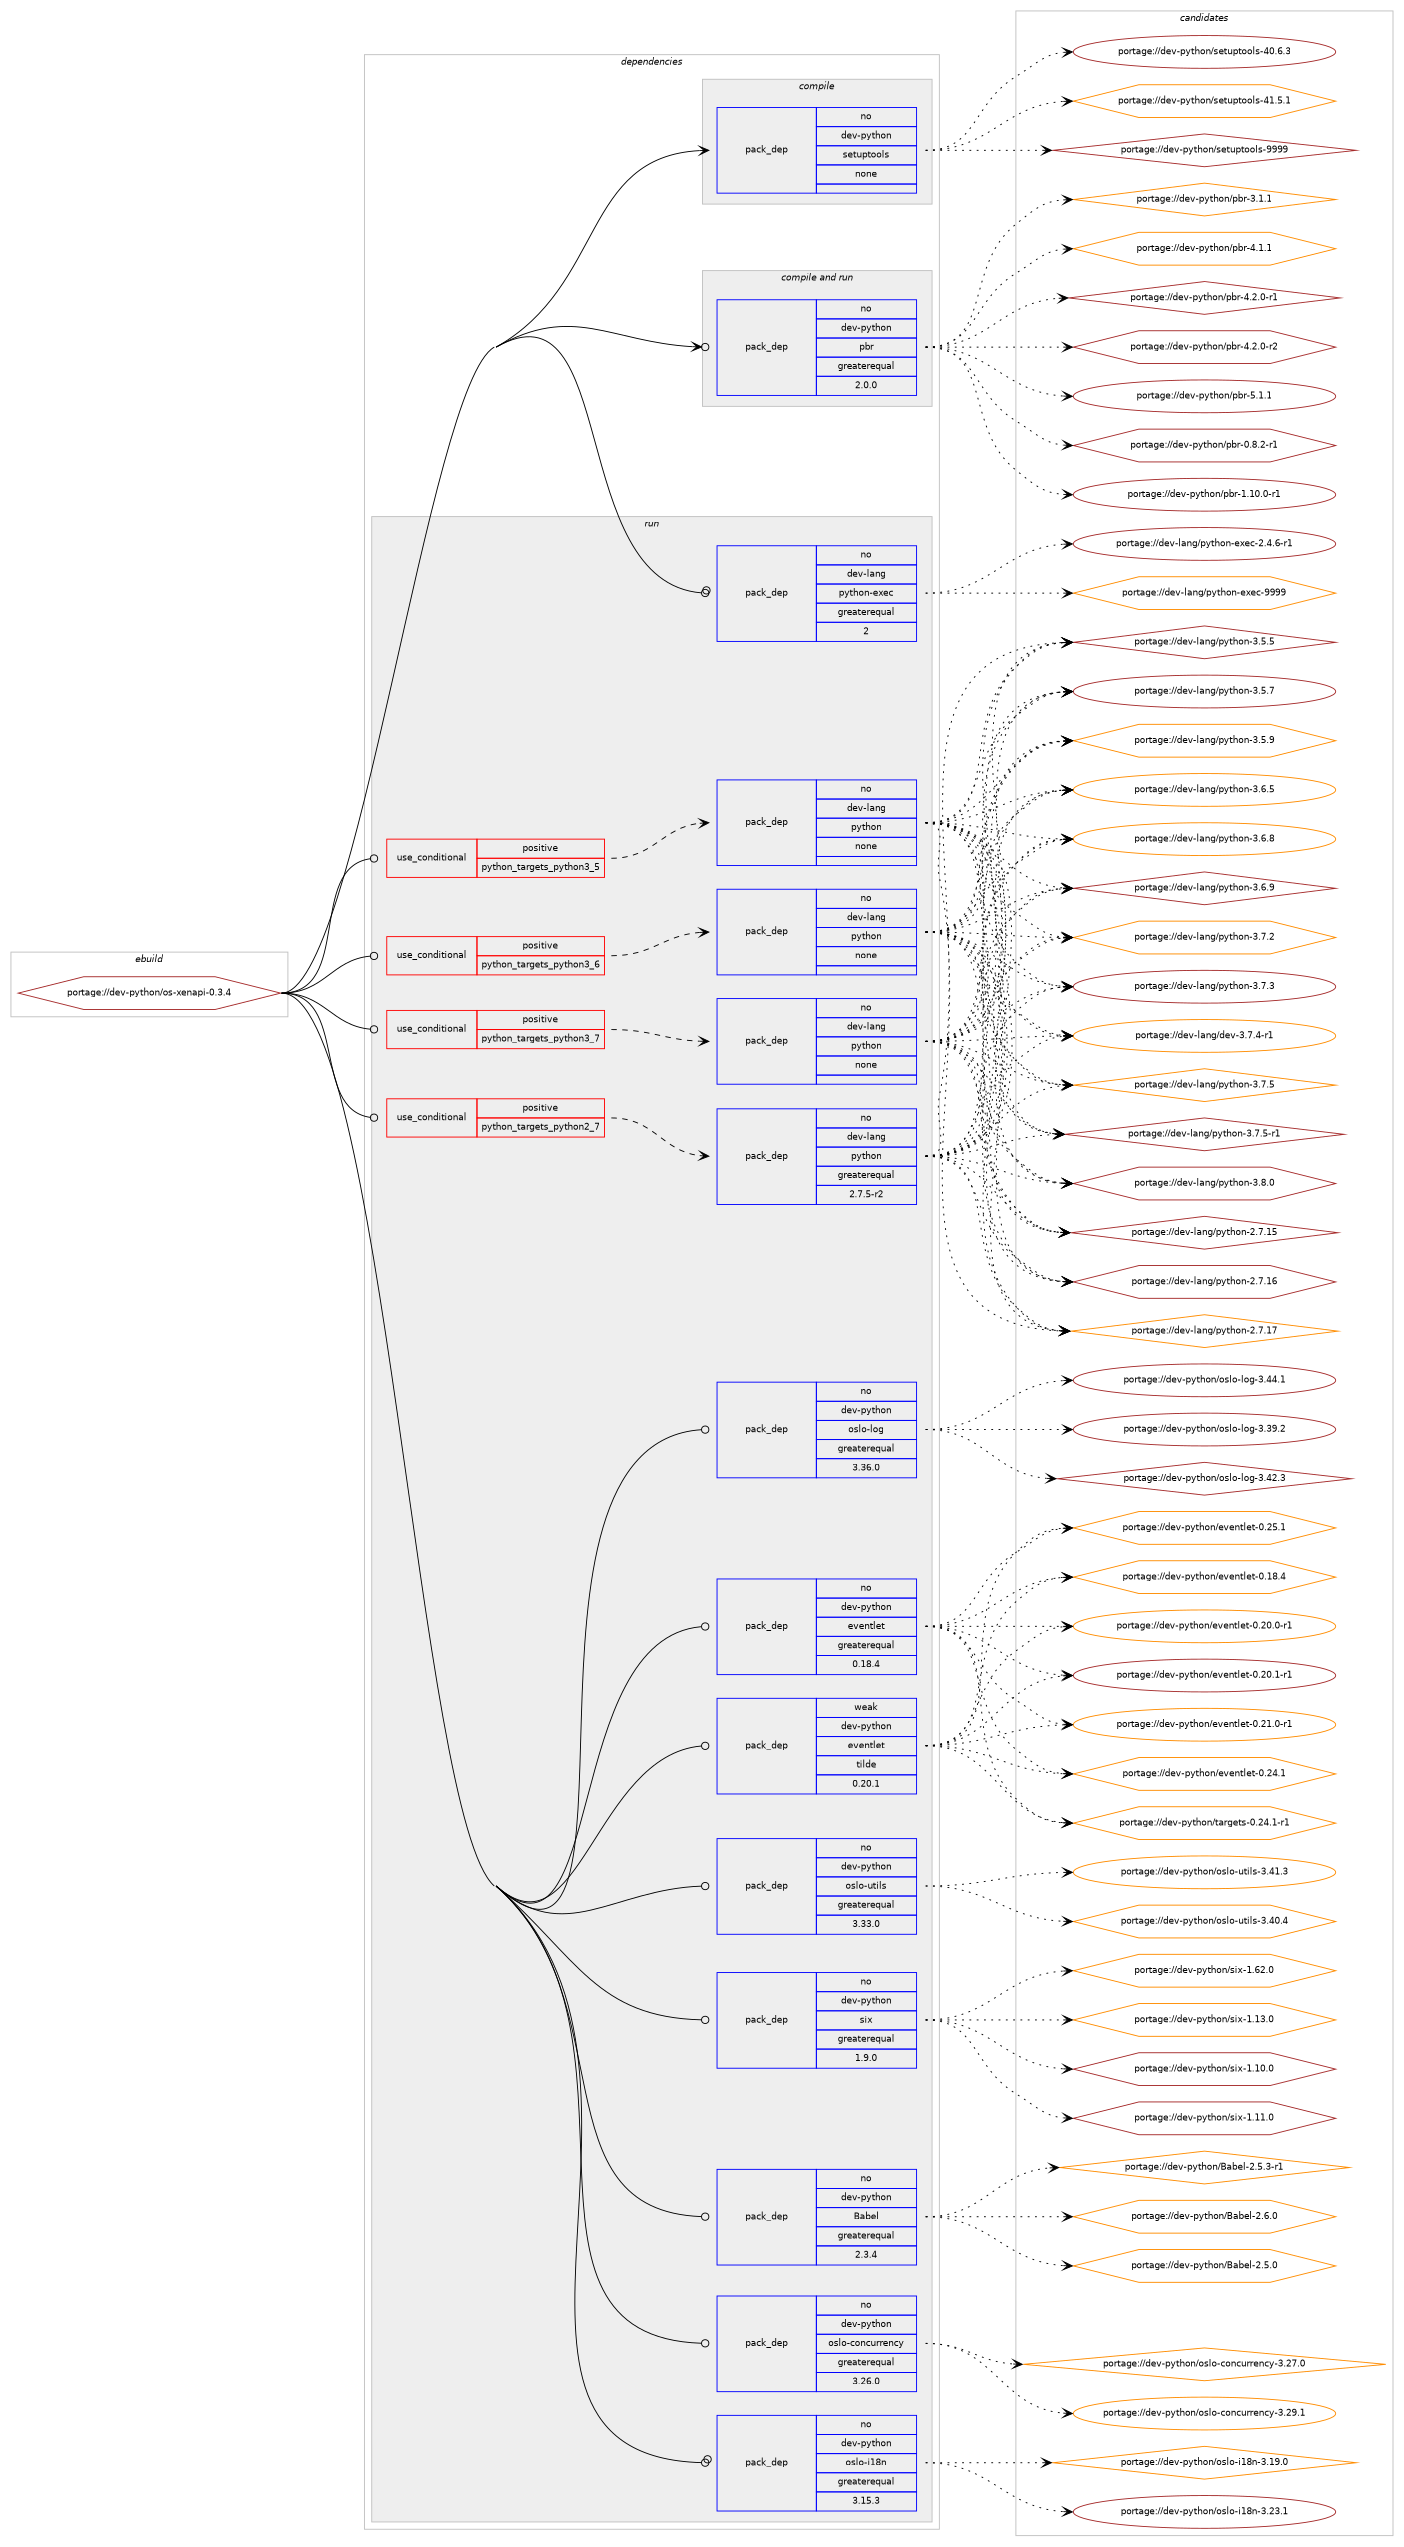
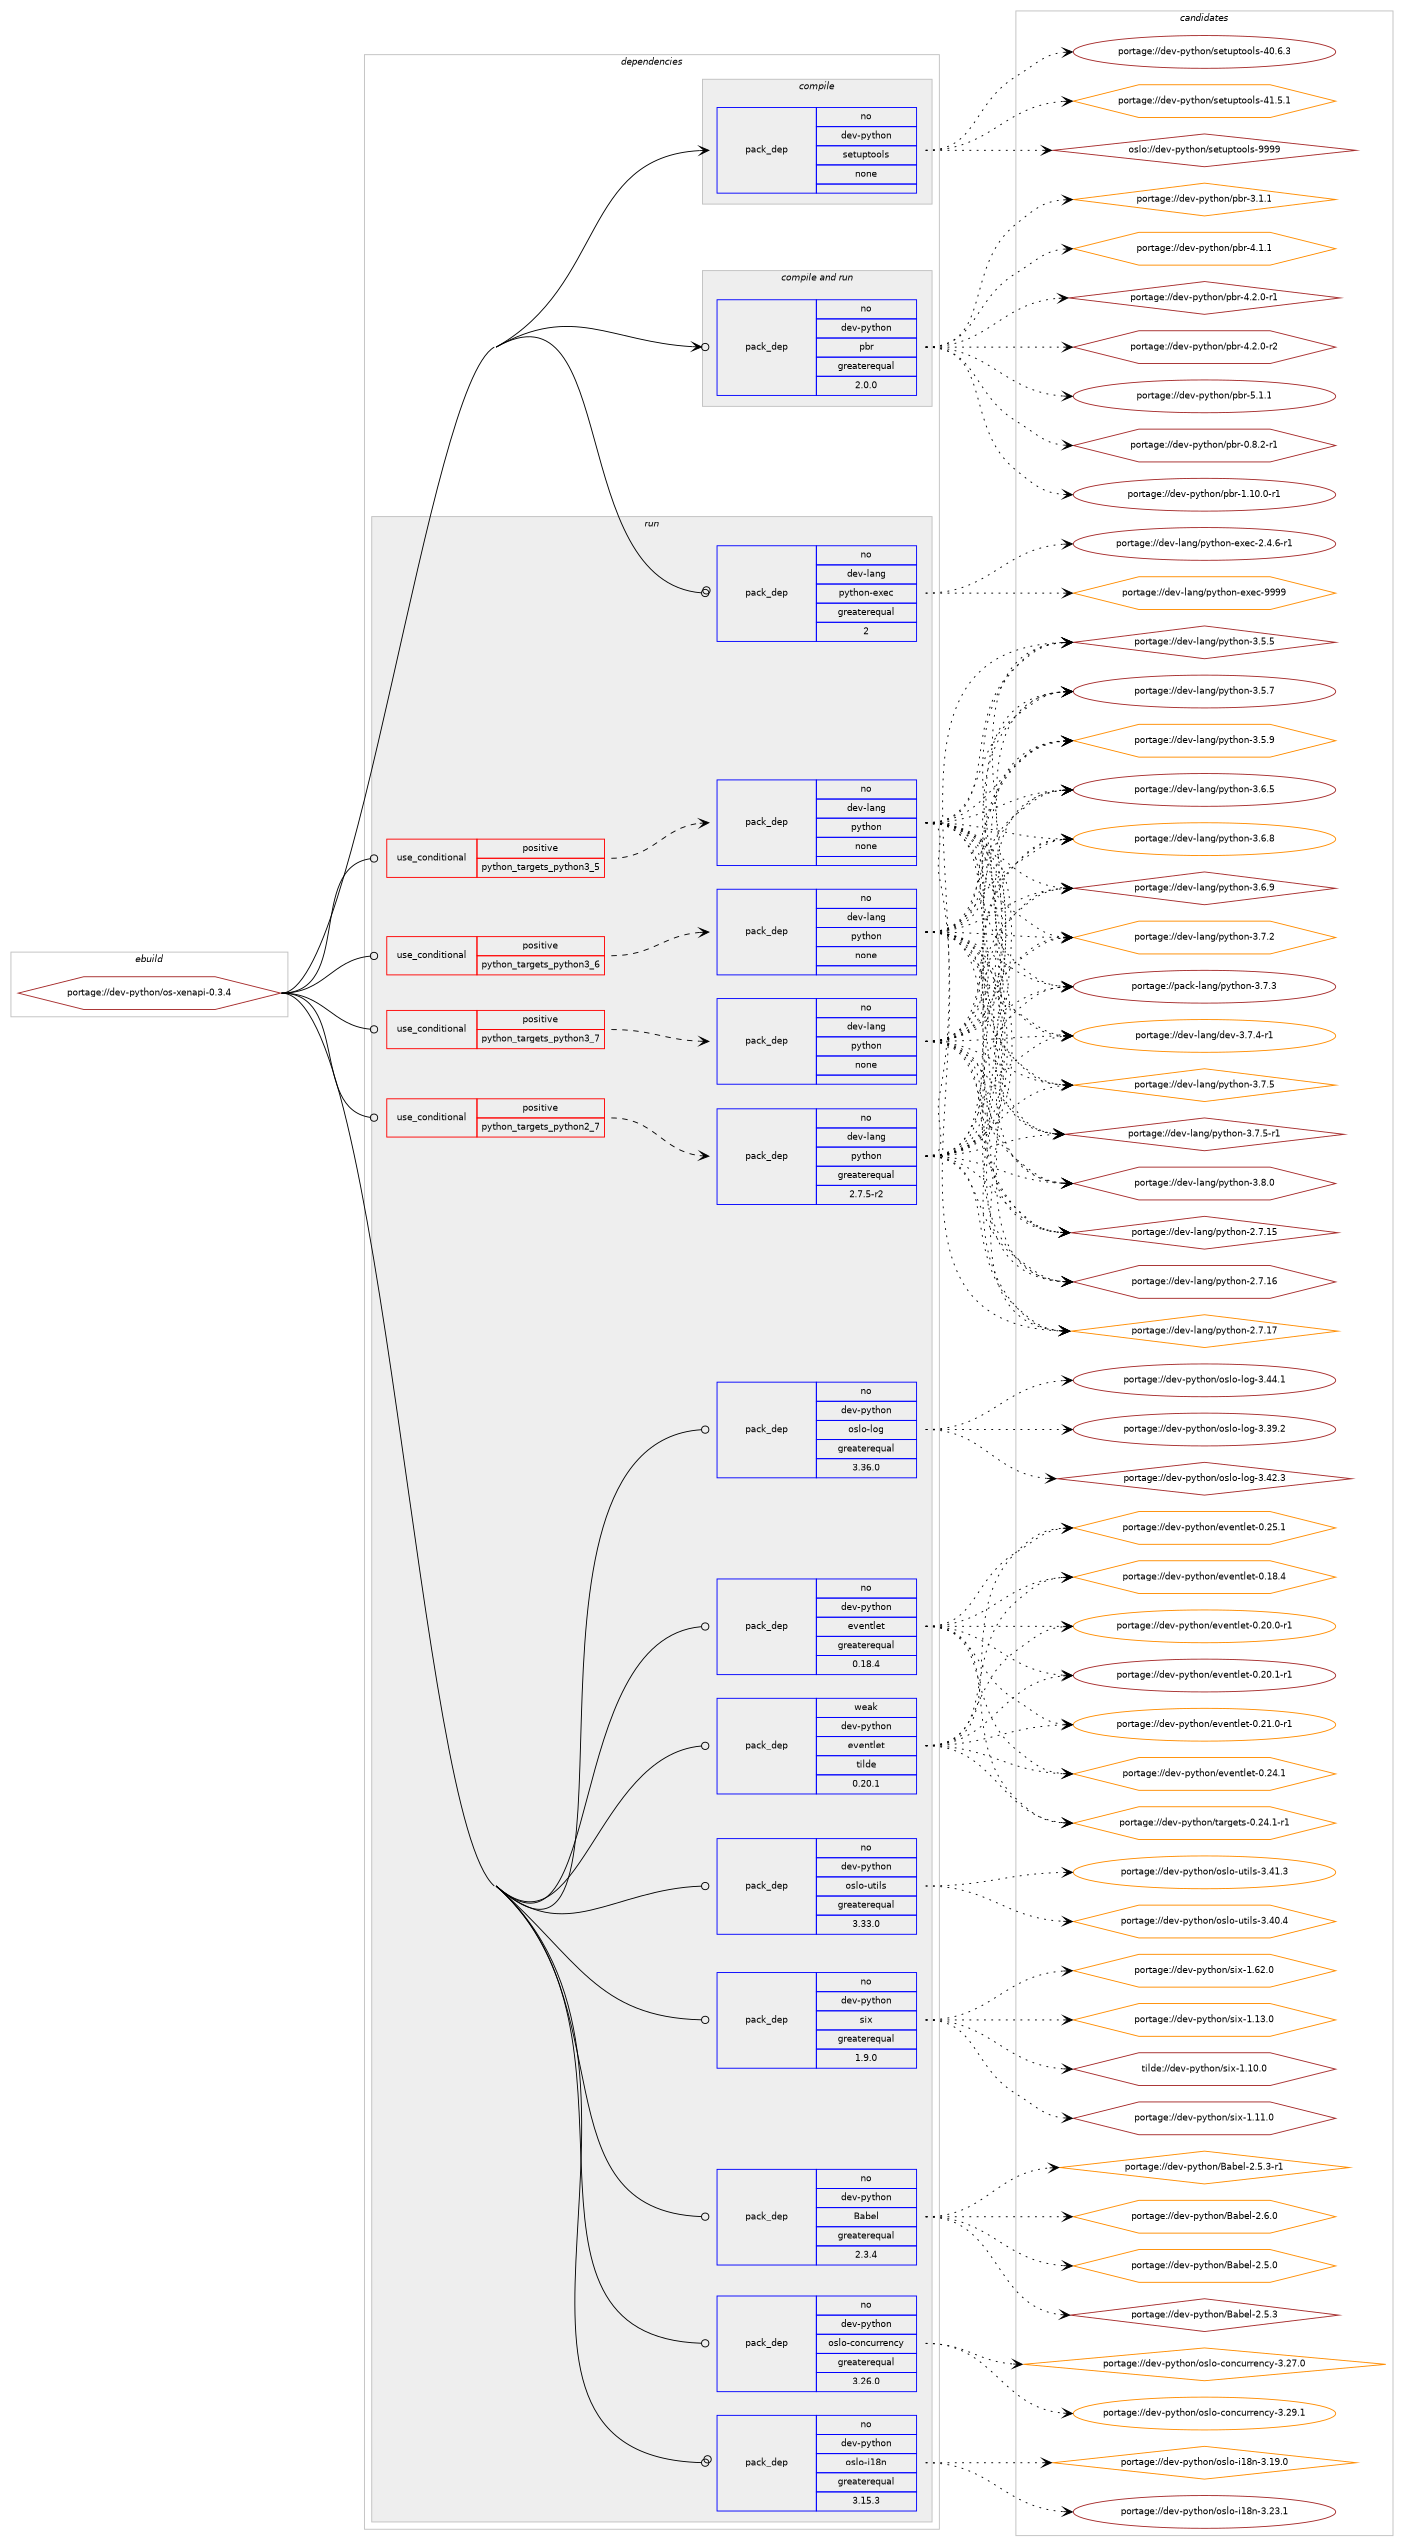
(1204, 150) -> (1204, 150)
(1204, 790) -> (1204, 790)
(1204, 987) -> (1204, 987)
(1204, 2069) -> (1204, 2069)
none -> (1204, 2315)
